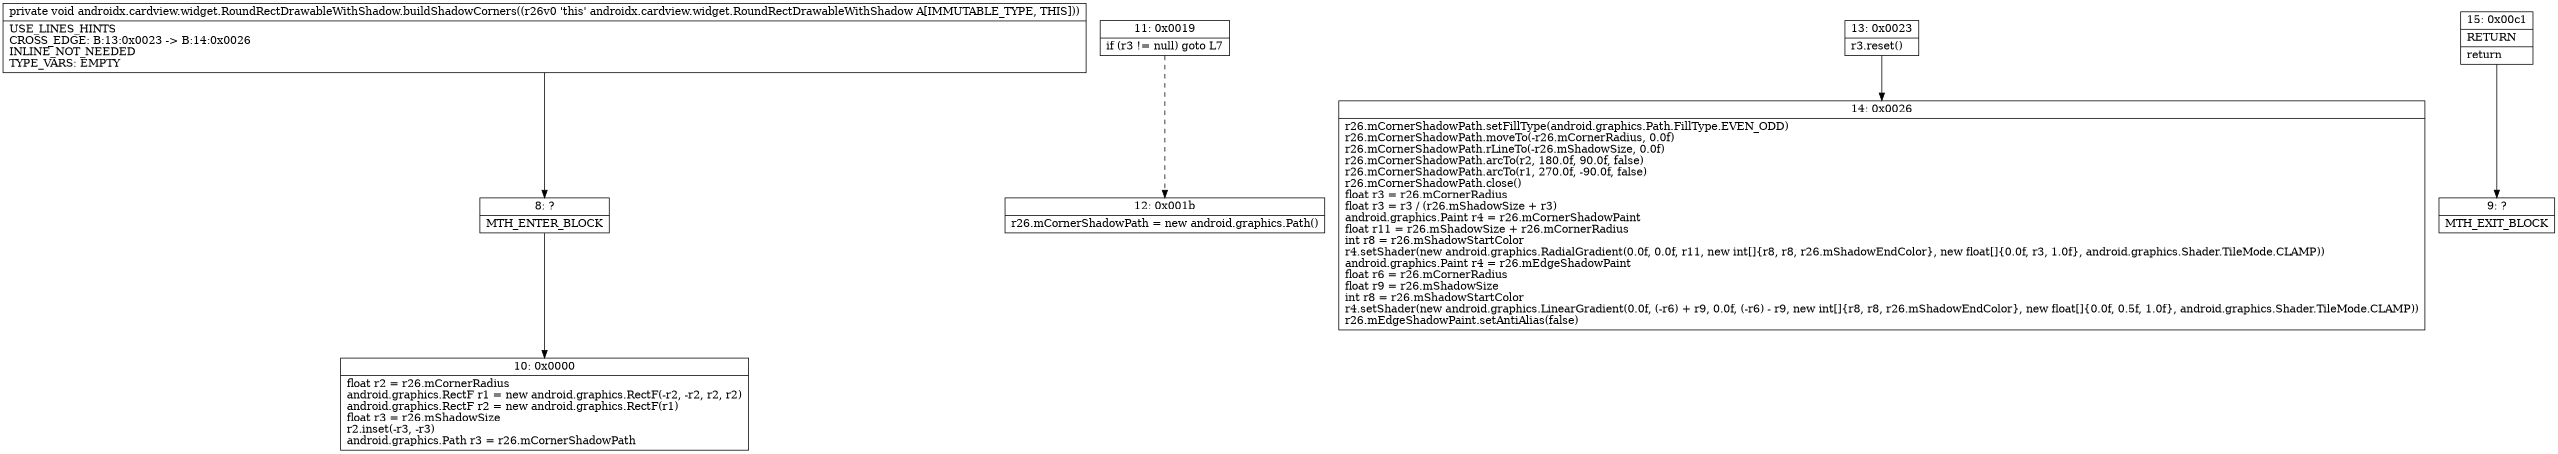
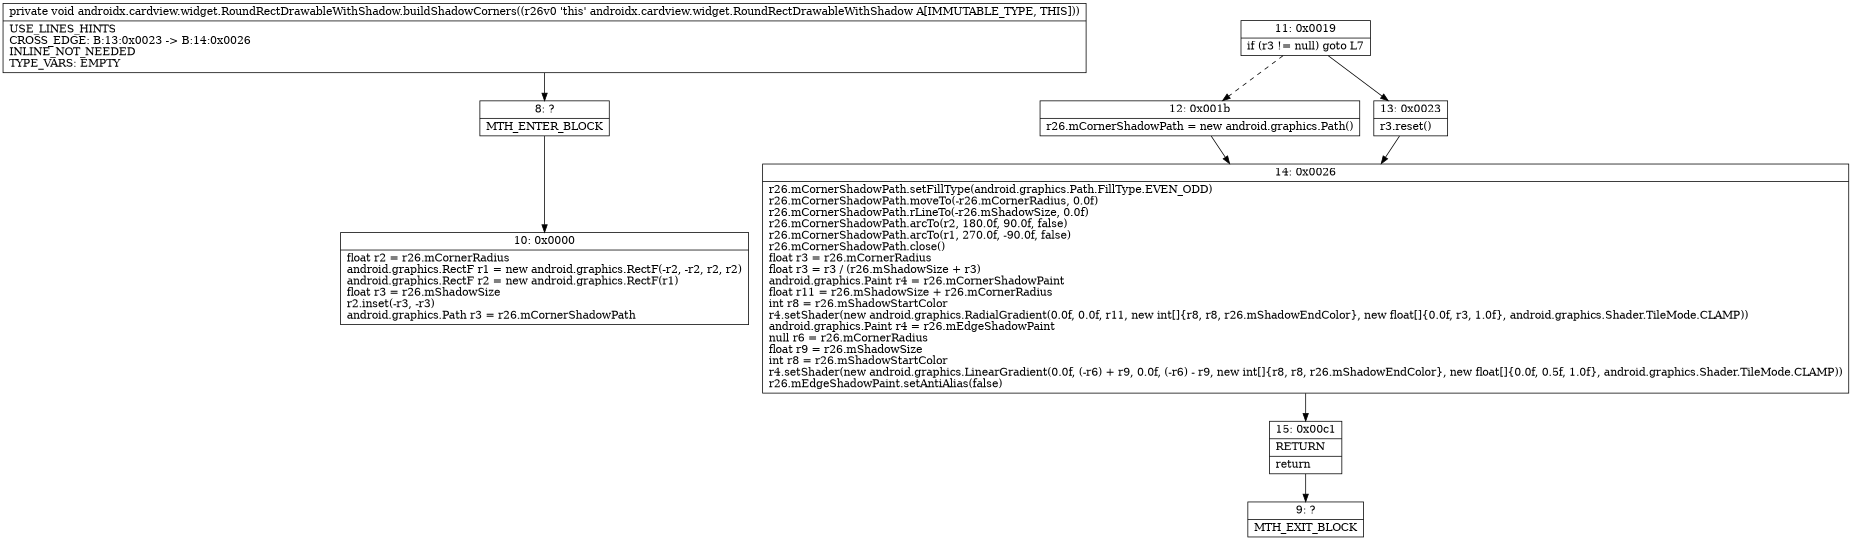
none -> (1355, 76)
none -> (1218, 147)
(1426, 275) -> (849, 338)
none -> (1306, 403)
